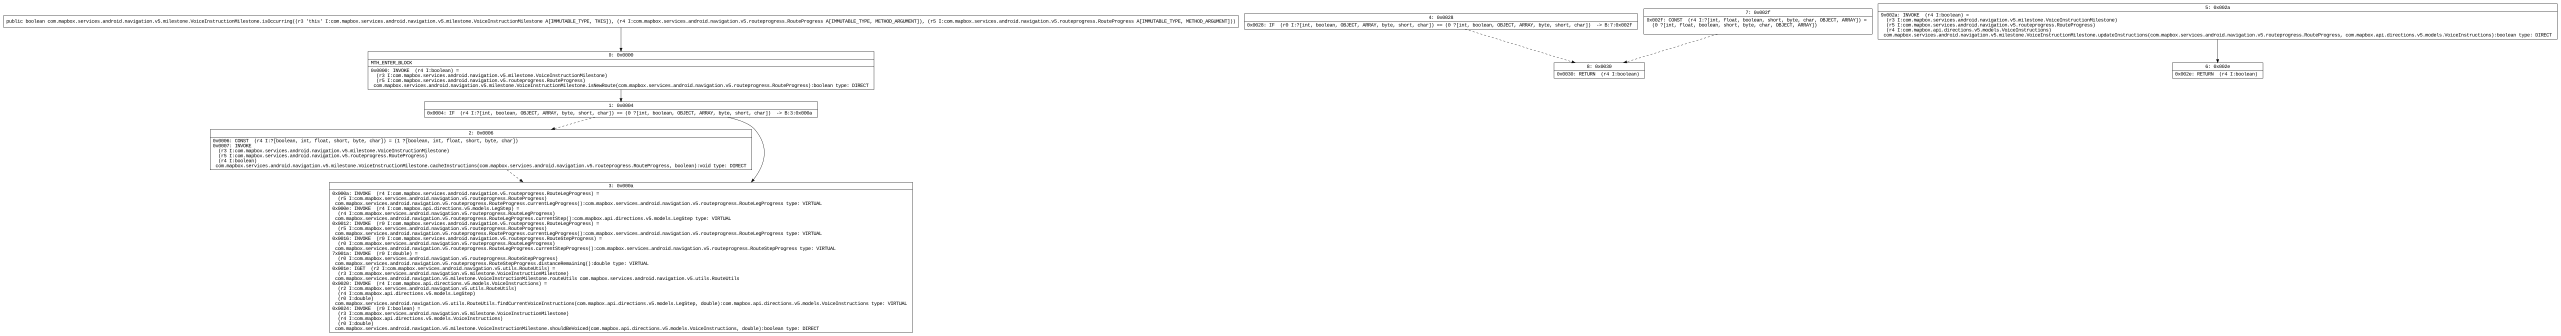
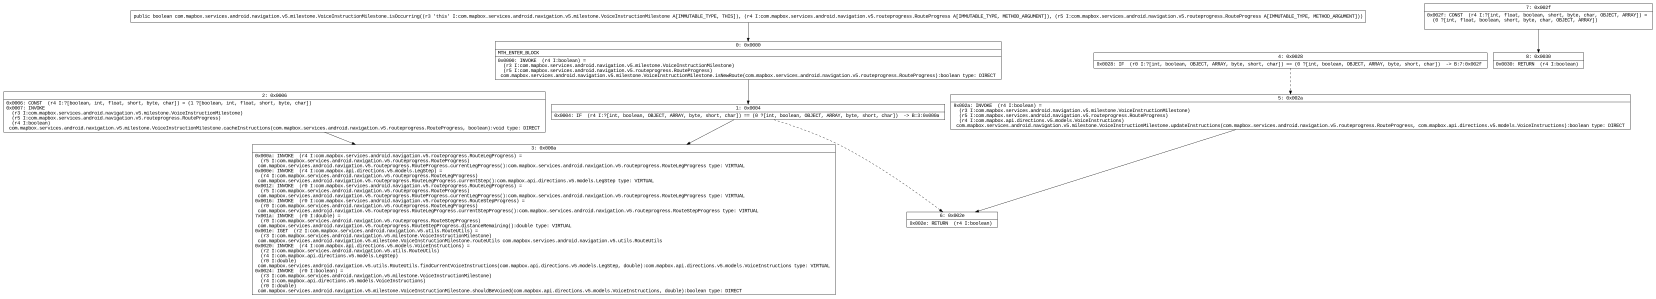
(1519, 45) -> (1290, 80)
(1672, 48) -> (1538, 39)
(575, 123) -> (861, 157)
(514, 175) -> (338, 138)
